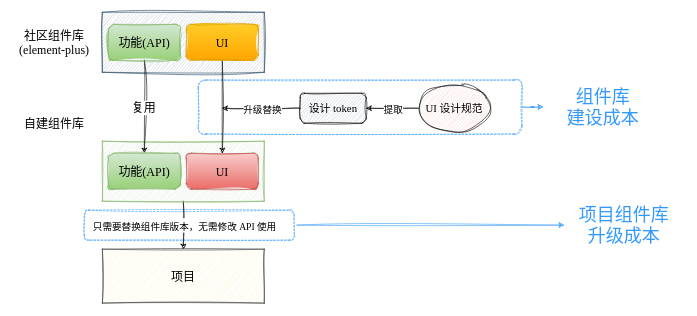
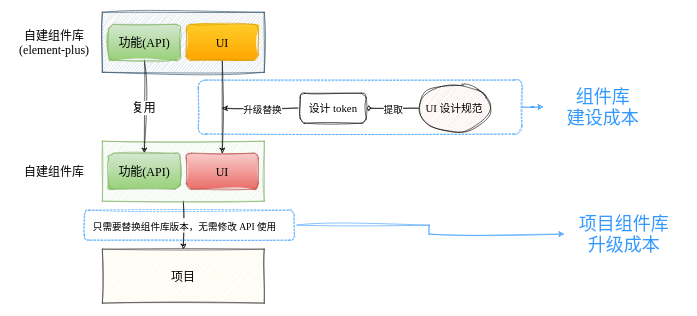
(54, 42) -> (54, 42)
(333, 108) -> (333, 108)
(372, 108) -> (372, 108)
(54, 123) -> (54, 171)
(624, 225) -> (624, 234)
